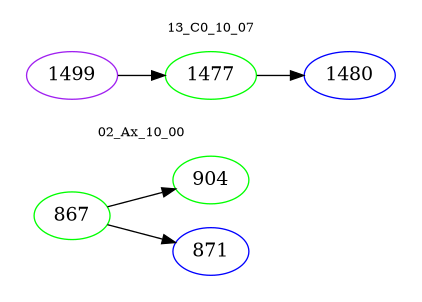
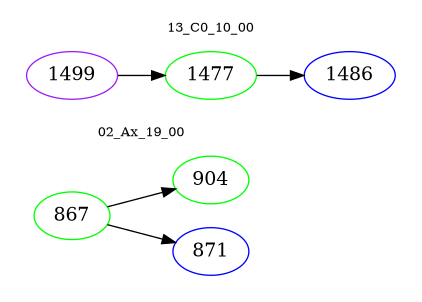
(211, 28) -> (211, 28)
(350, 75) -> (350, 75)
(141, 133) -> (141, 133)
